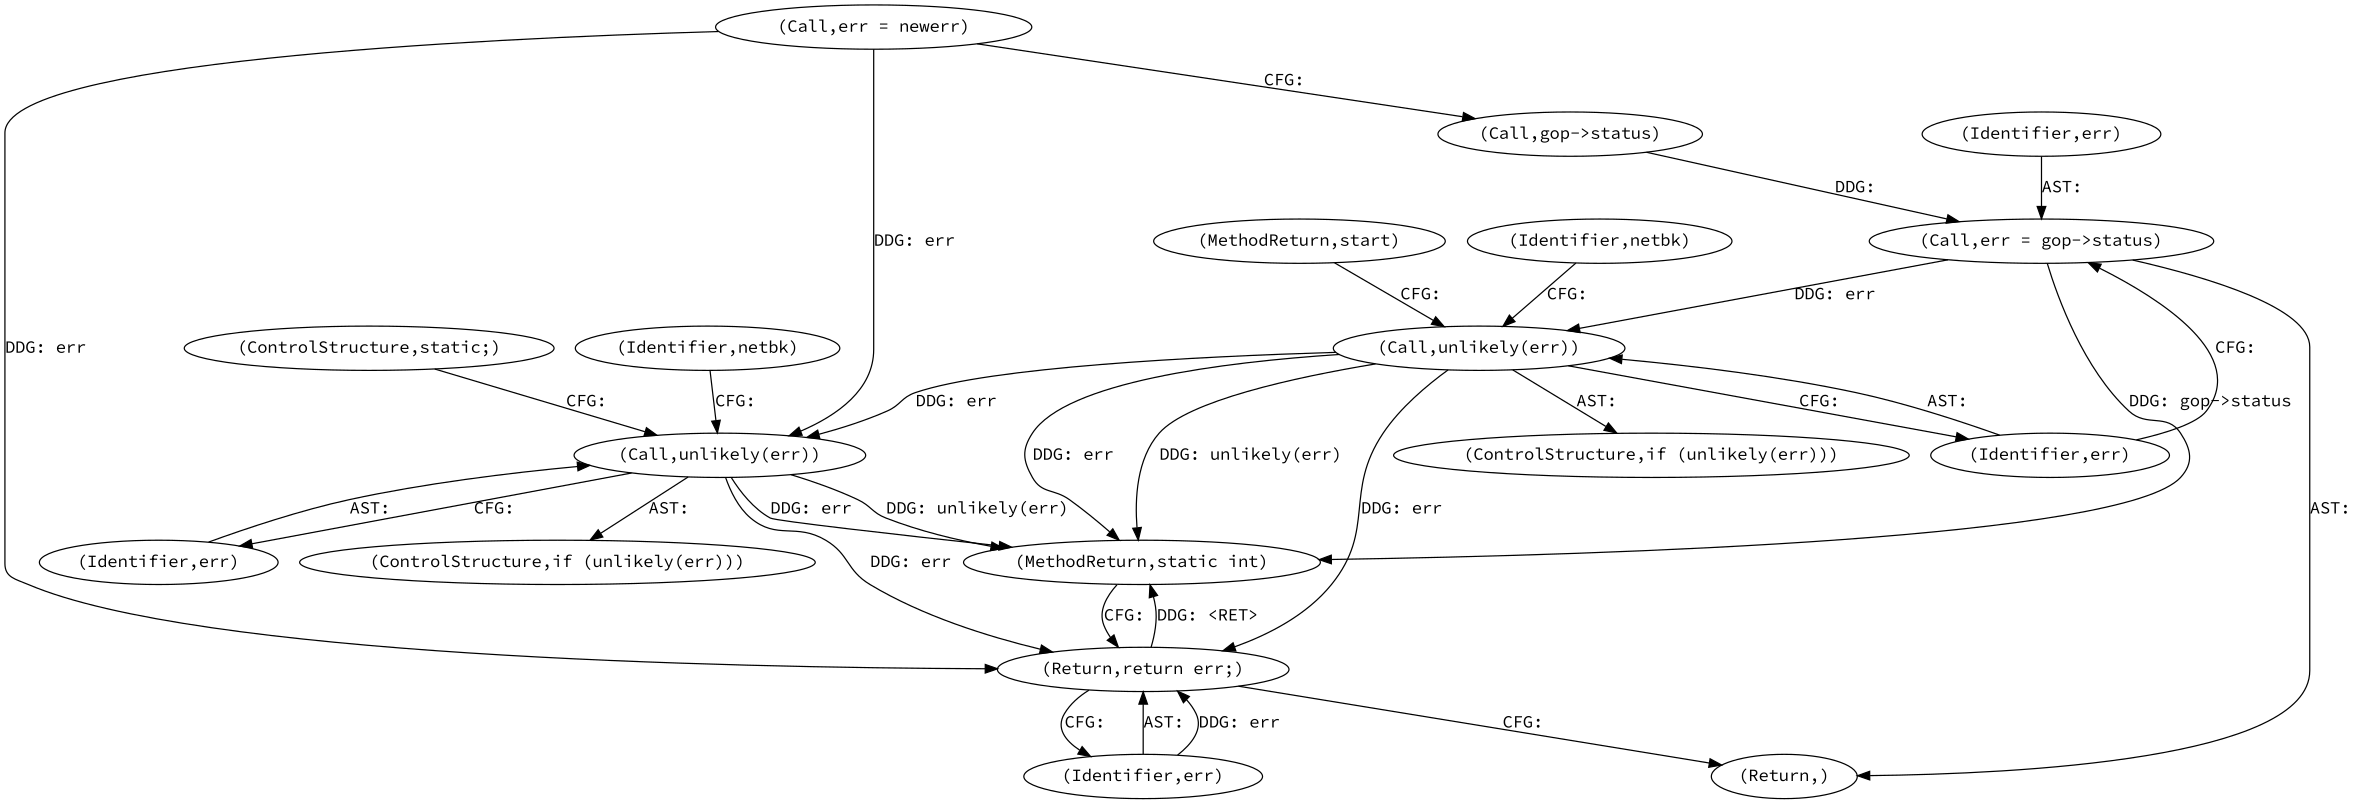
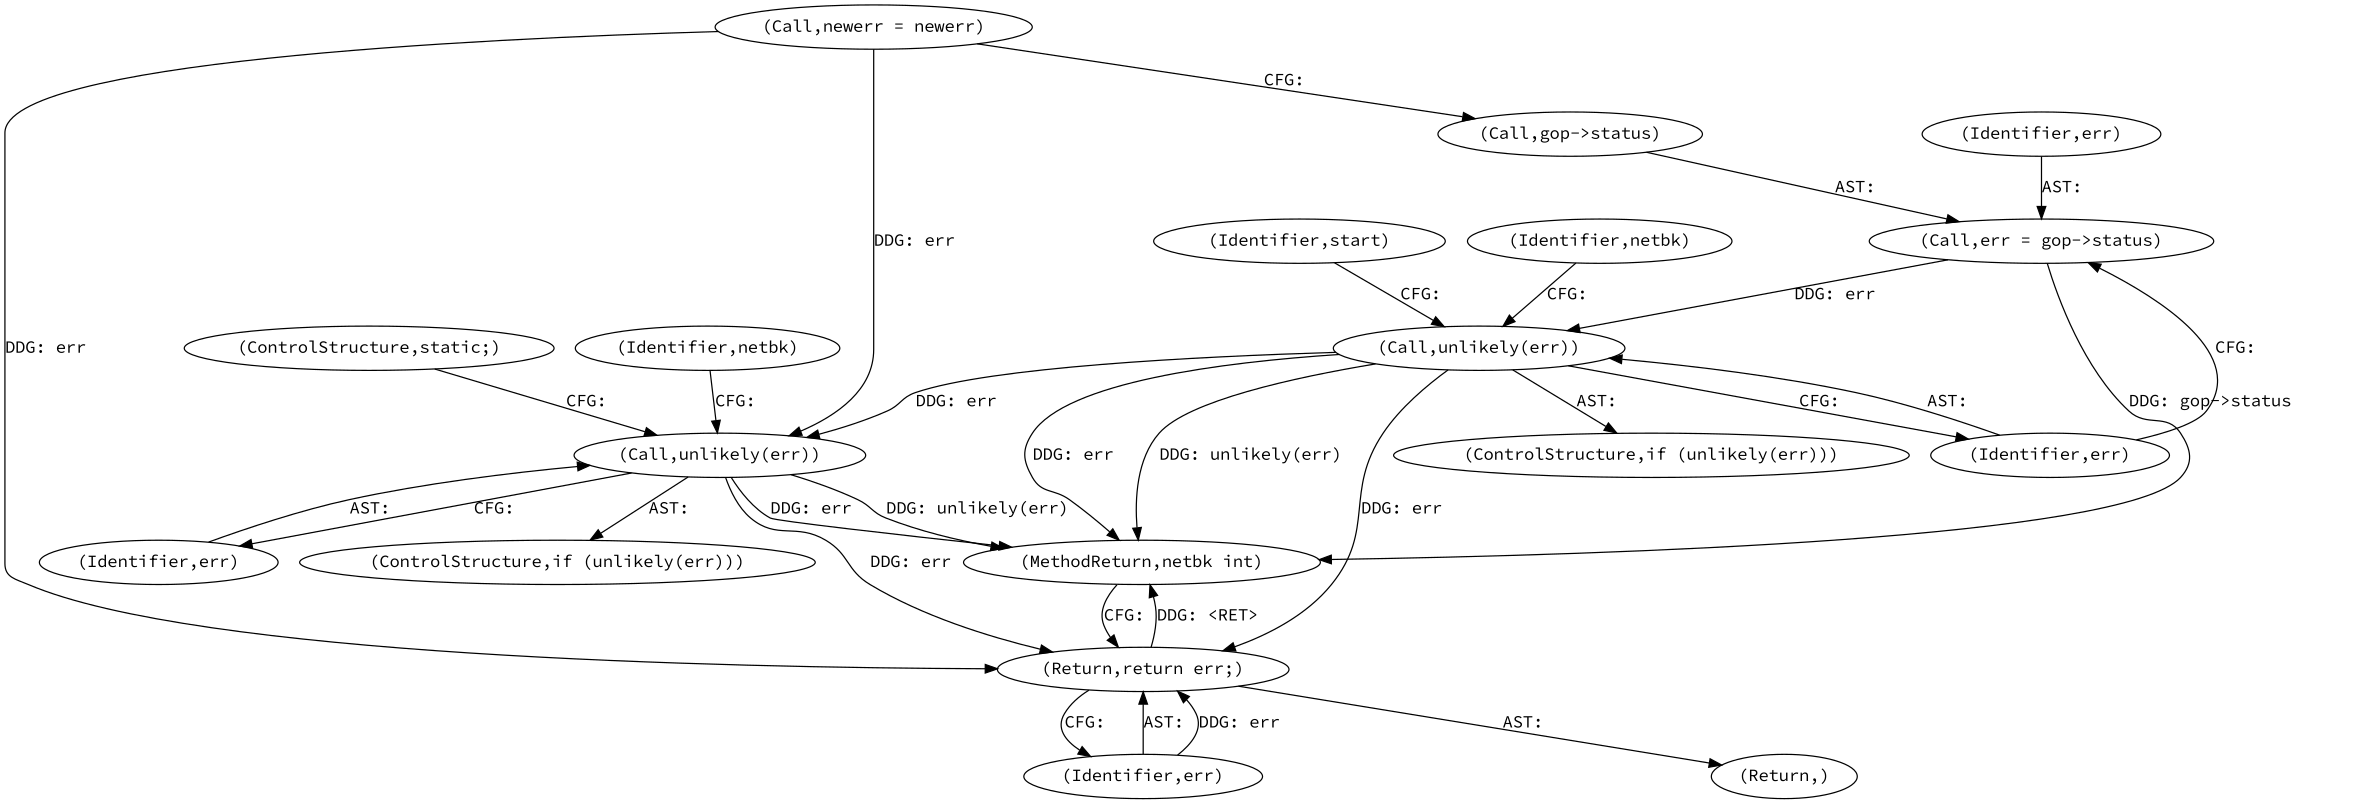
(874, 27) -> (874, 27)
(1861, 188) -> (1861, 188)
(1299, 241) -> (1299, 241)
(1142, 562) -> (1142, 562)
(2310, 642) -> none
(1528, 723) -> (1528, 723)
